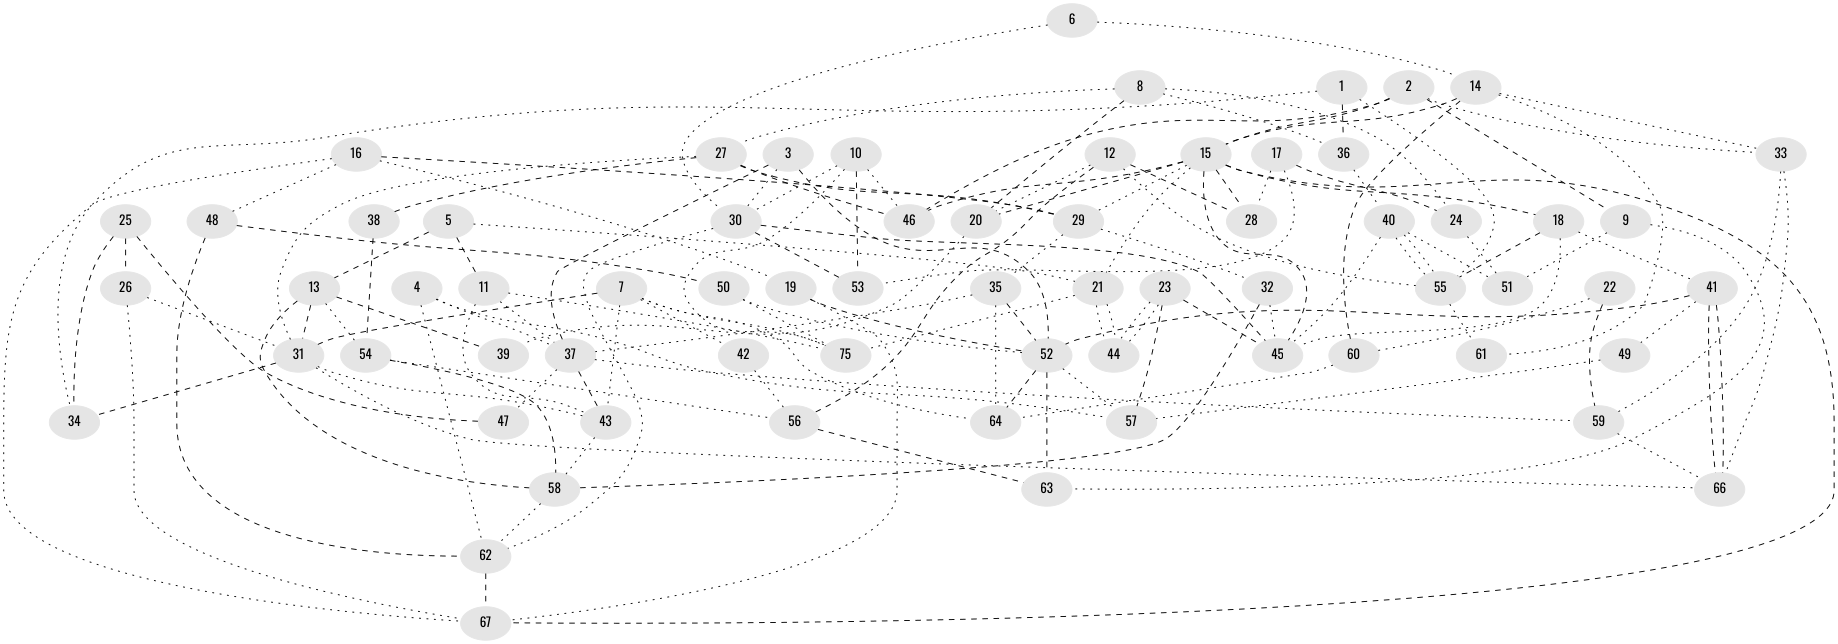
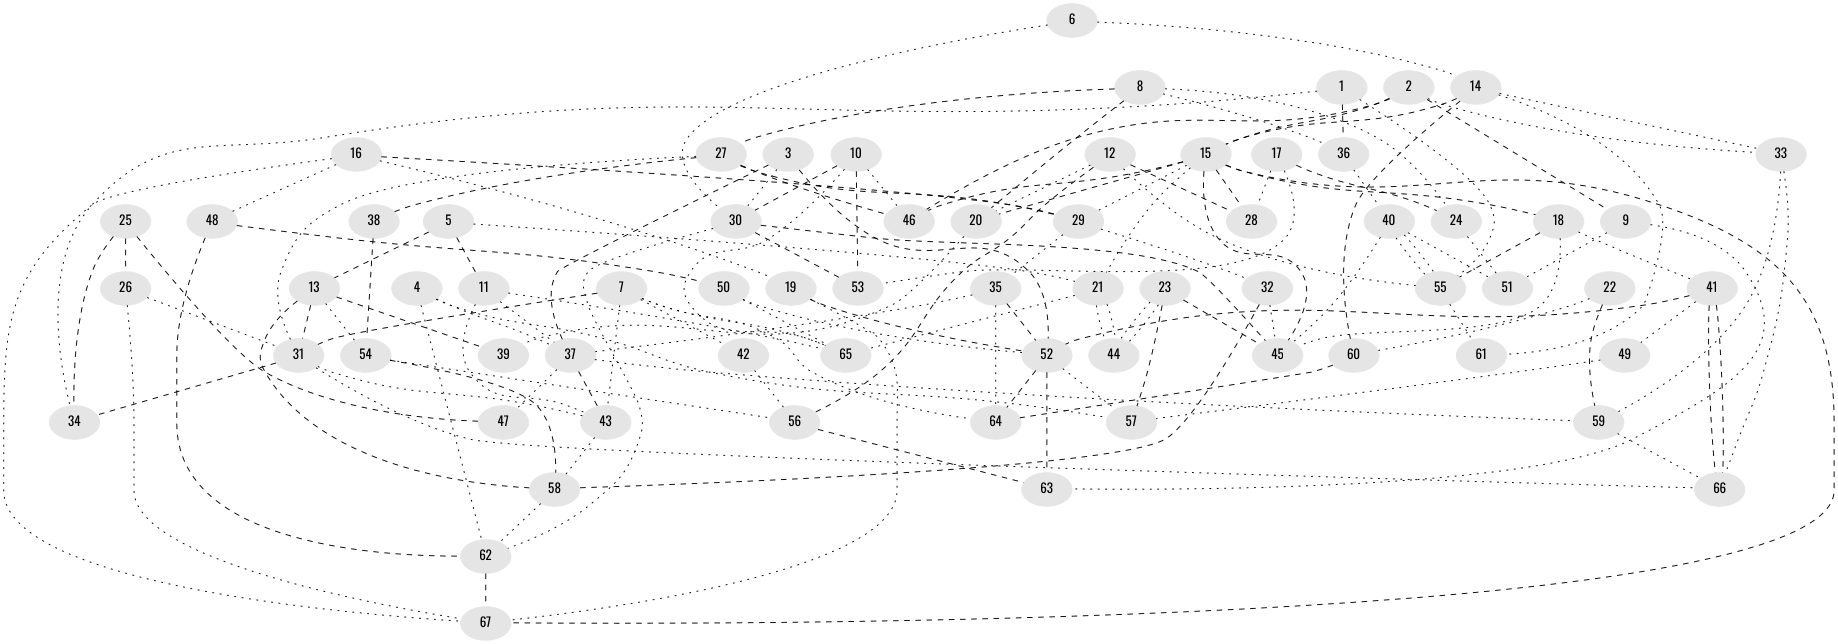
(926, 104) -> (926, 104)
(790, 191) -> (790, 191)
(846, 355) -> (846, 355)
(1177, 393) -> (1177, 393)
